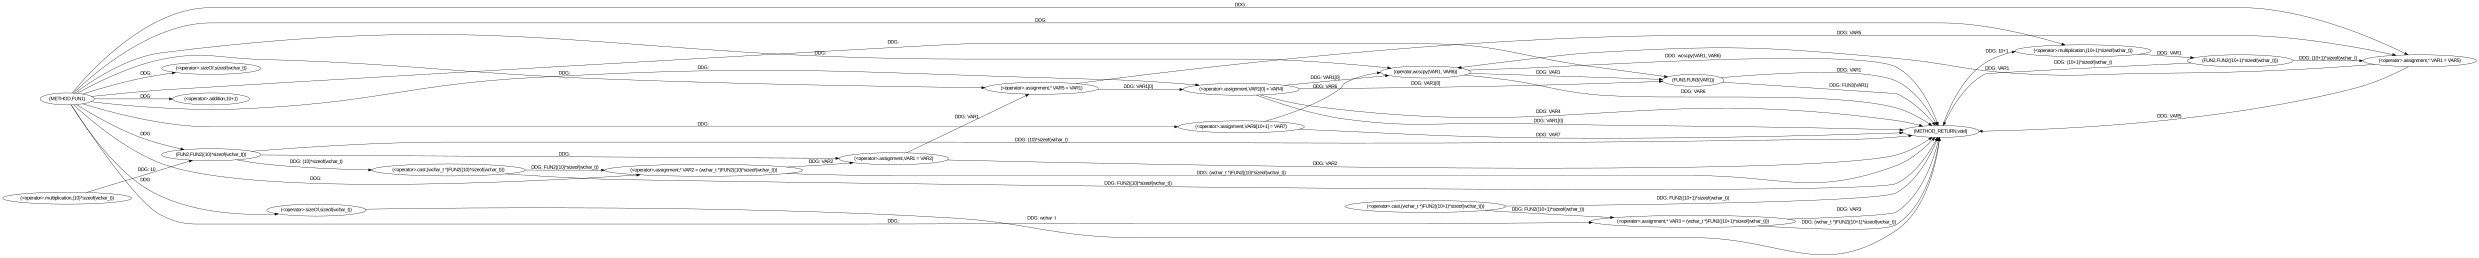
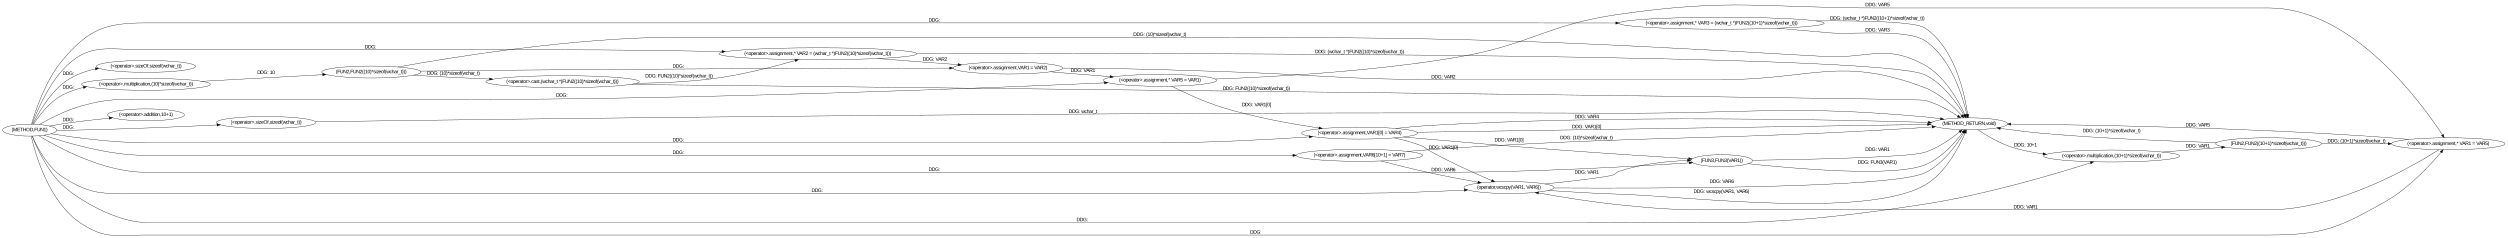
(127, 132) -> (54, 100)
(1548, 135) -> (1587, 138)
(1426, 206) -> none
